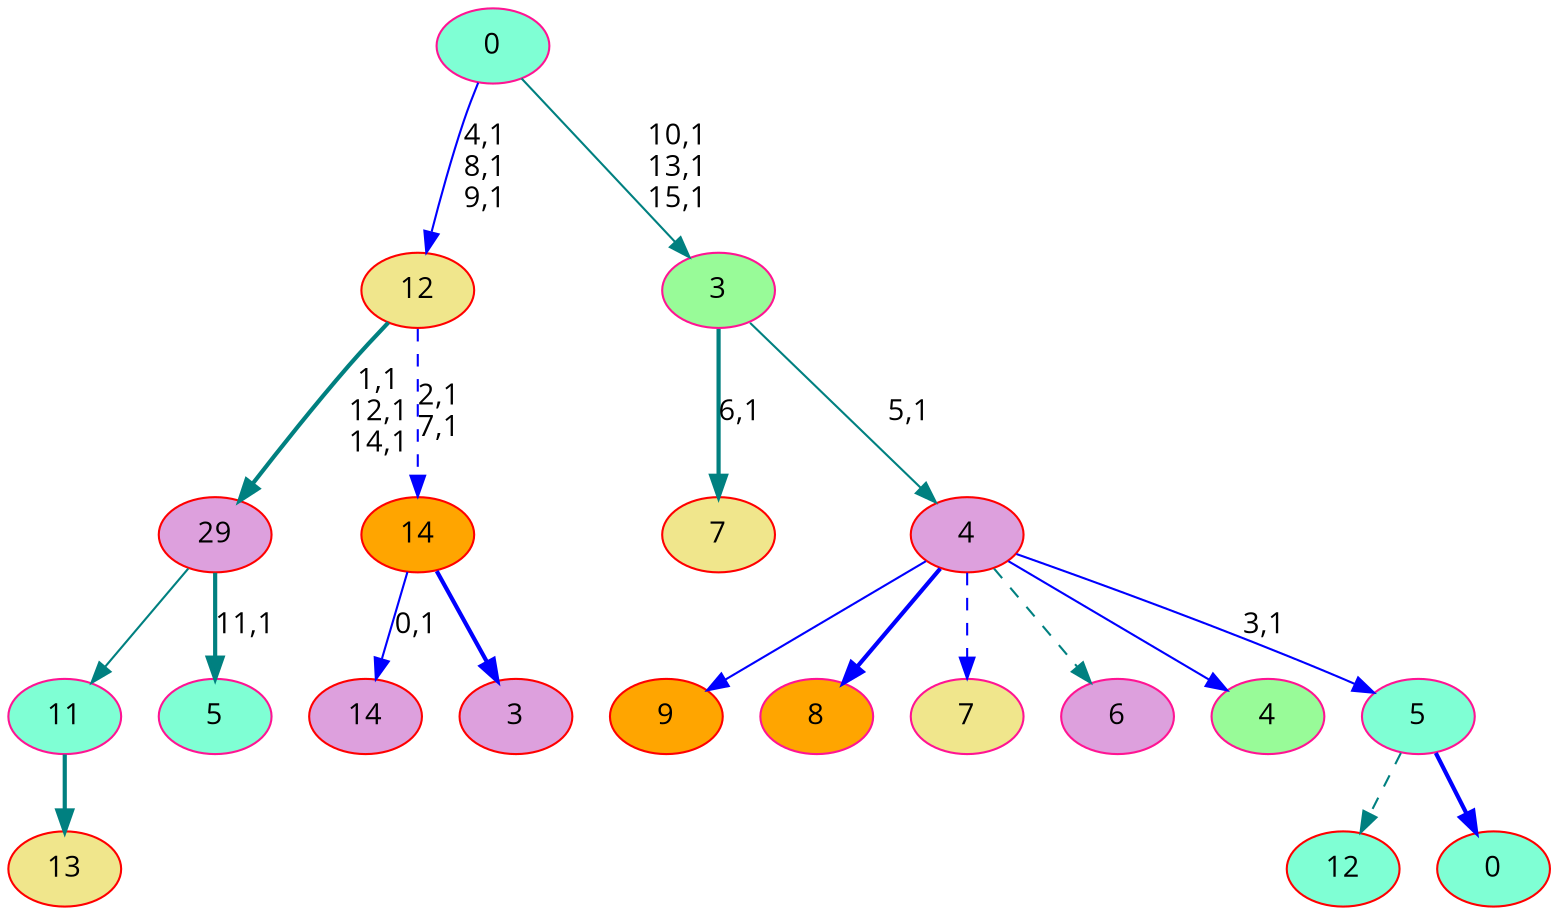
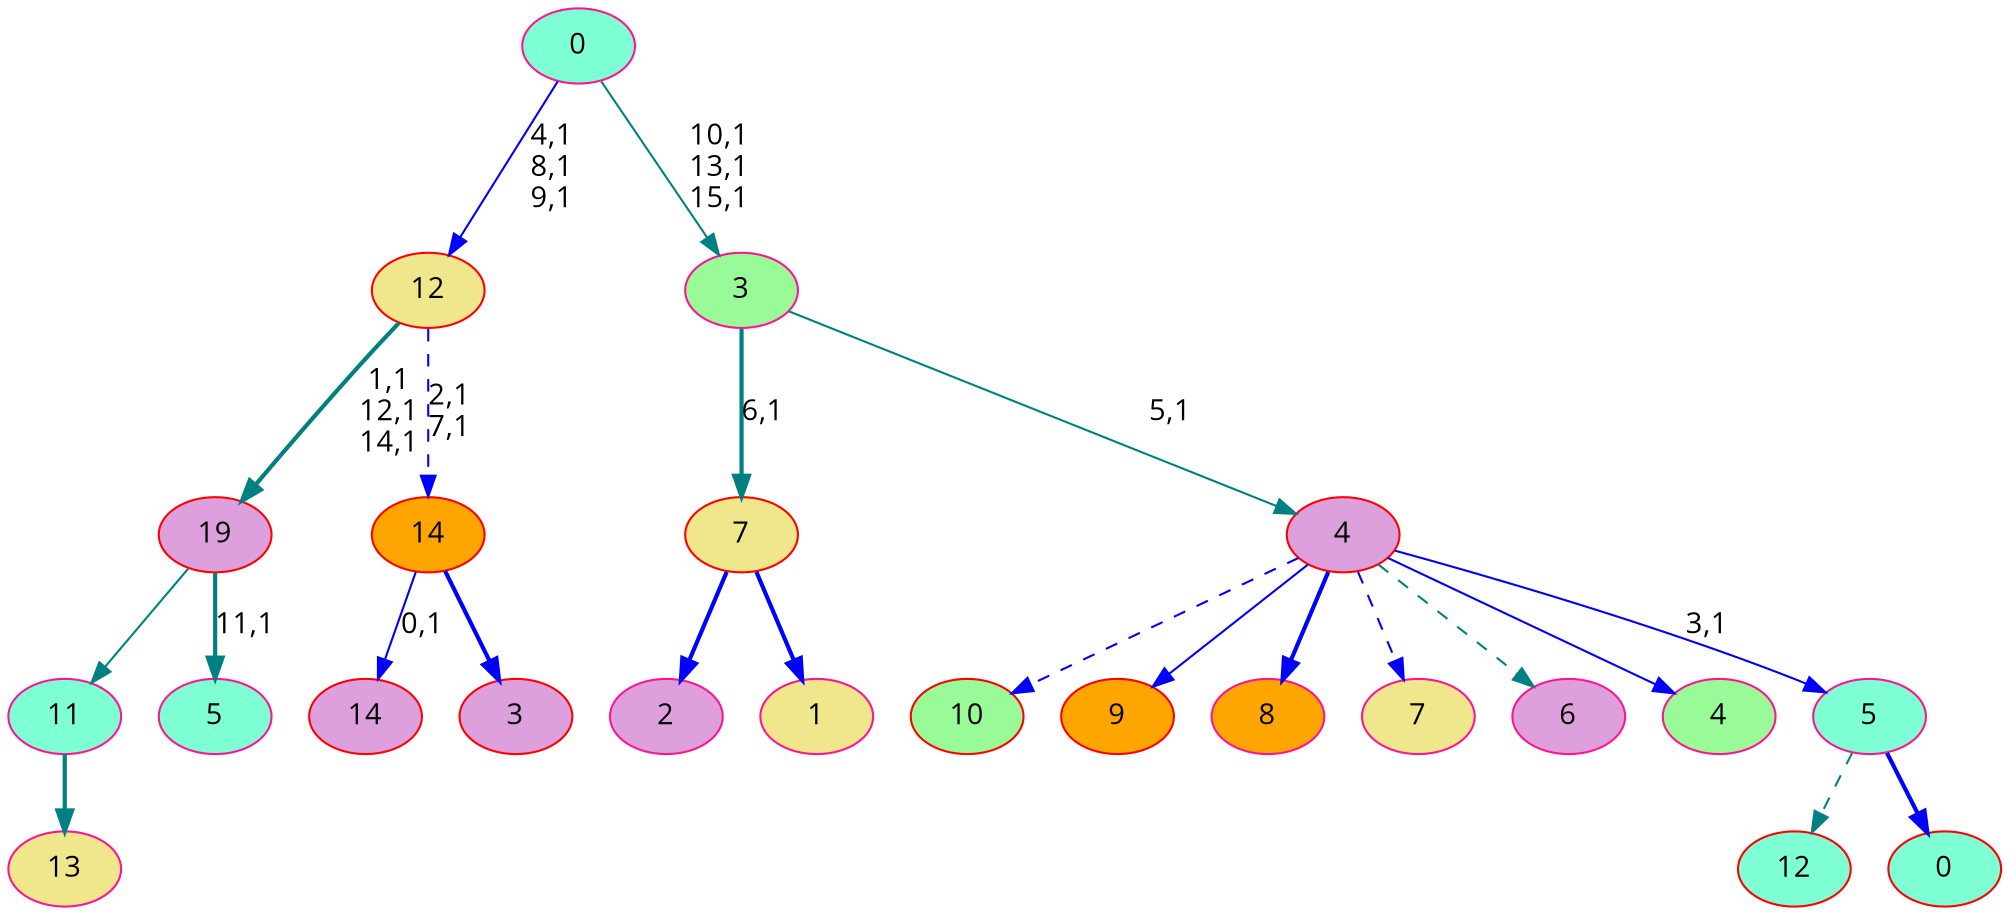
(215, 535) -> (215, 535)
none -> (666, 716)
none -> (817, 716)
none -> (967, 716)
(65, 869) -> (65, 869)
